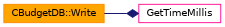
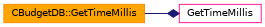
(54, 13) -> (74, 13)
